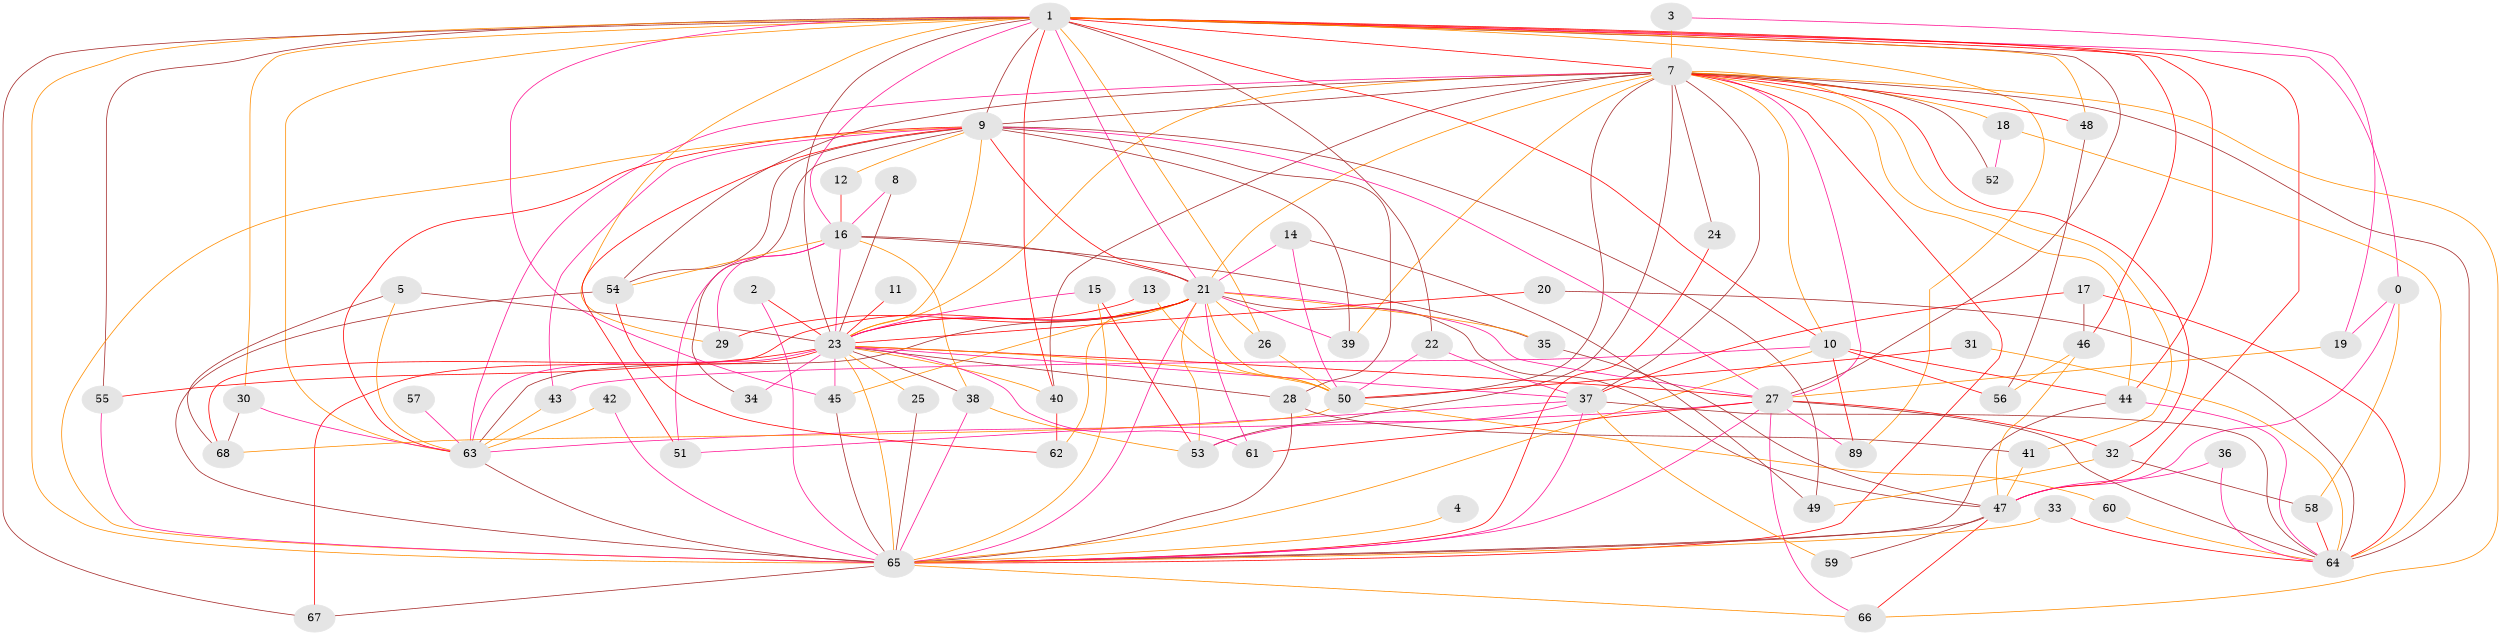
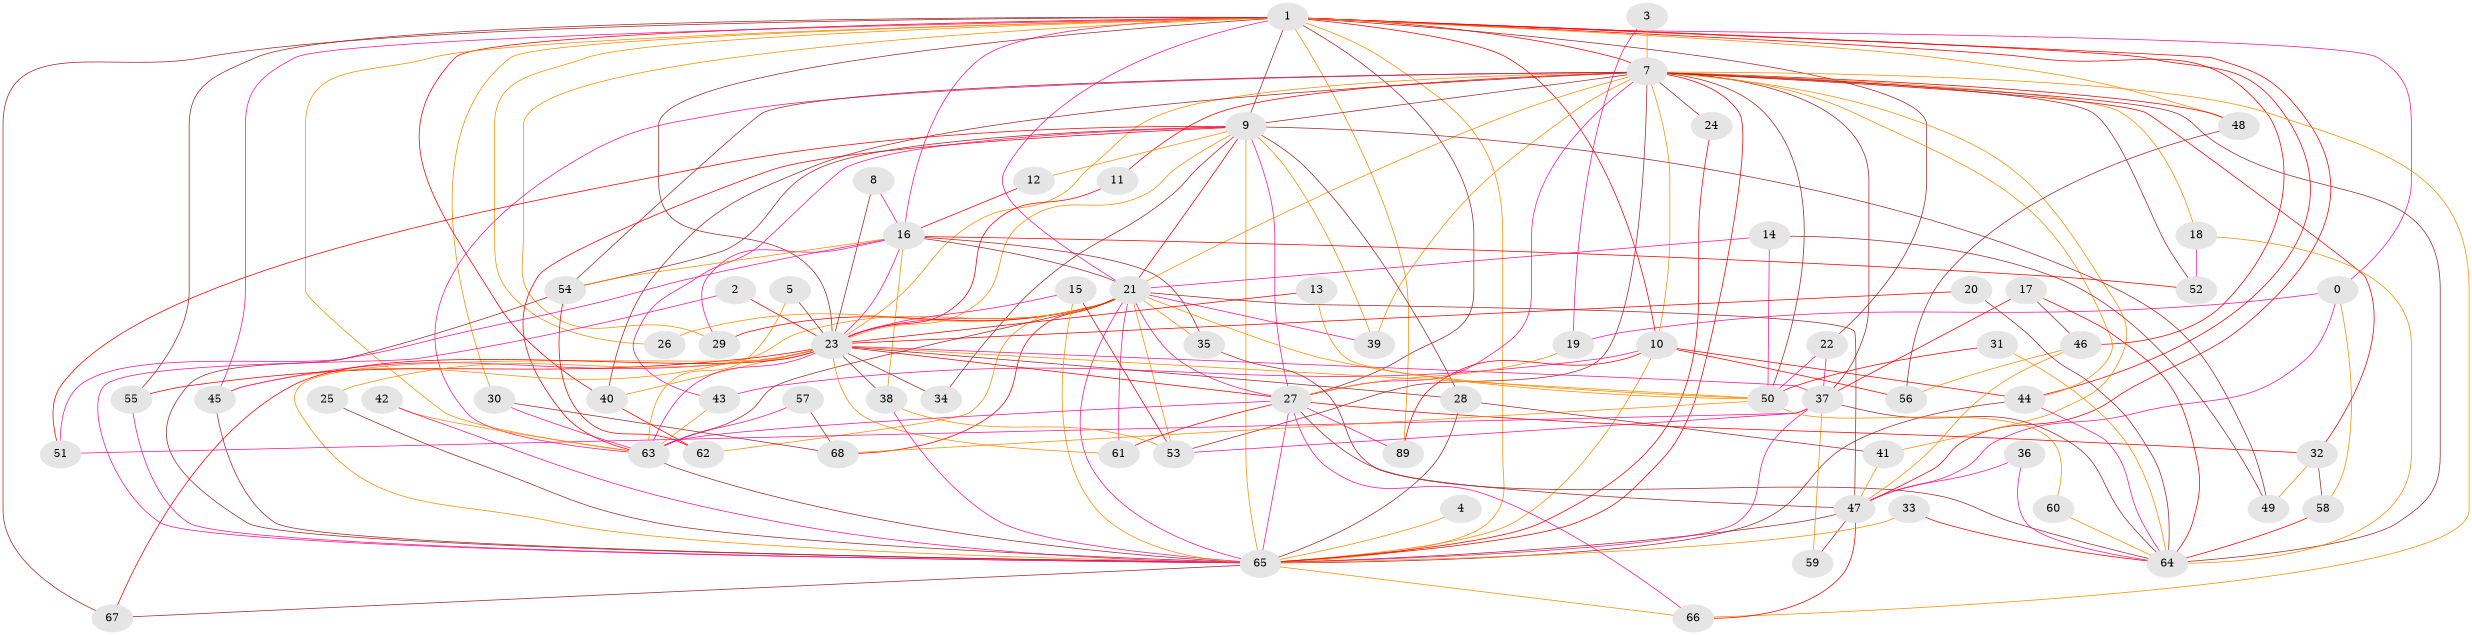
none -> (1279, 99)
(1221, 177) -> (1323, 229)
none -> (1520, 252)
(259, 342) -> (823, 431)
(1306, 373) -> none
(785, 378) -> (881, 369)
(1039, 417) -> (954, 441)
